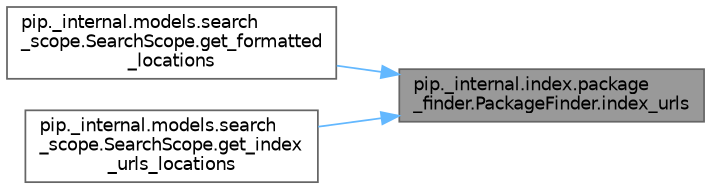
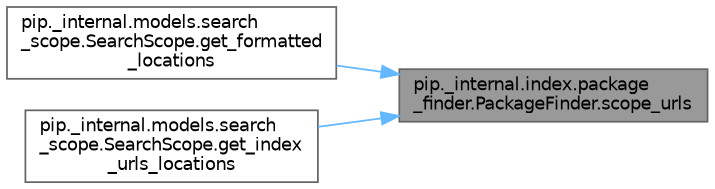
(552, 95) -> (553, 95)
